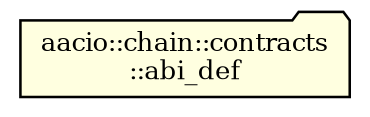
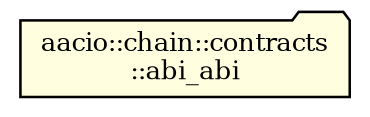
(185, 59) -> (185, 59)
